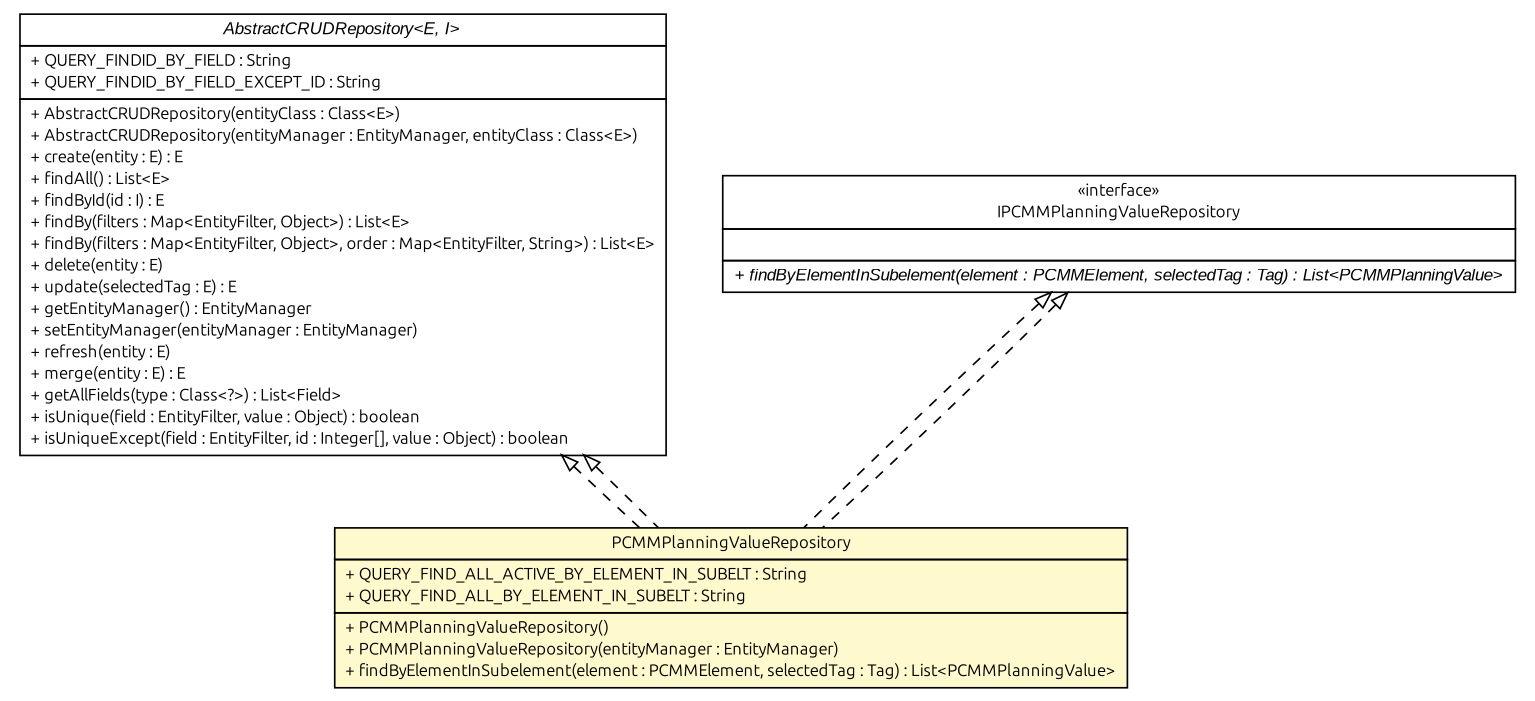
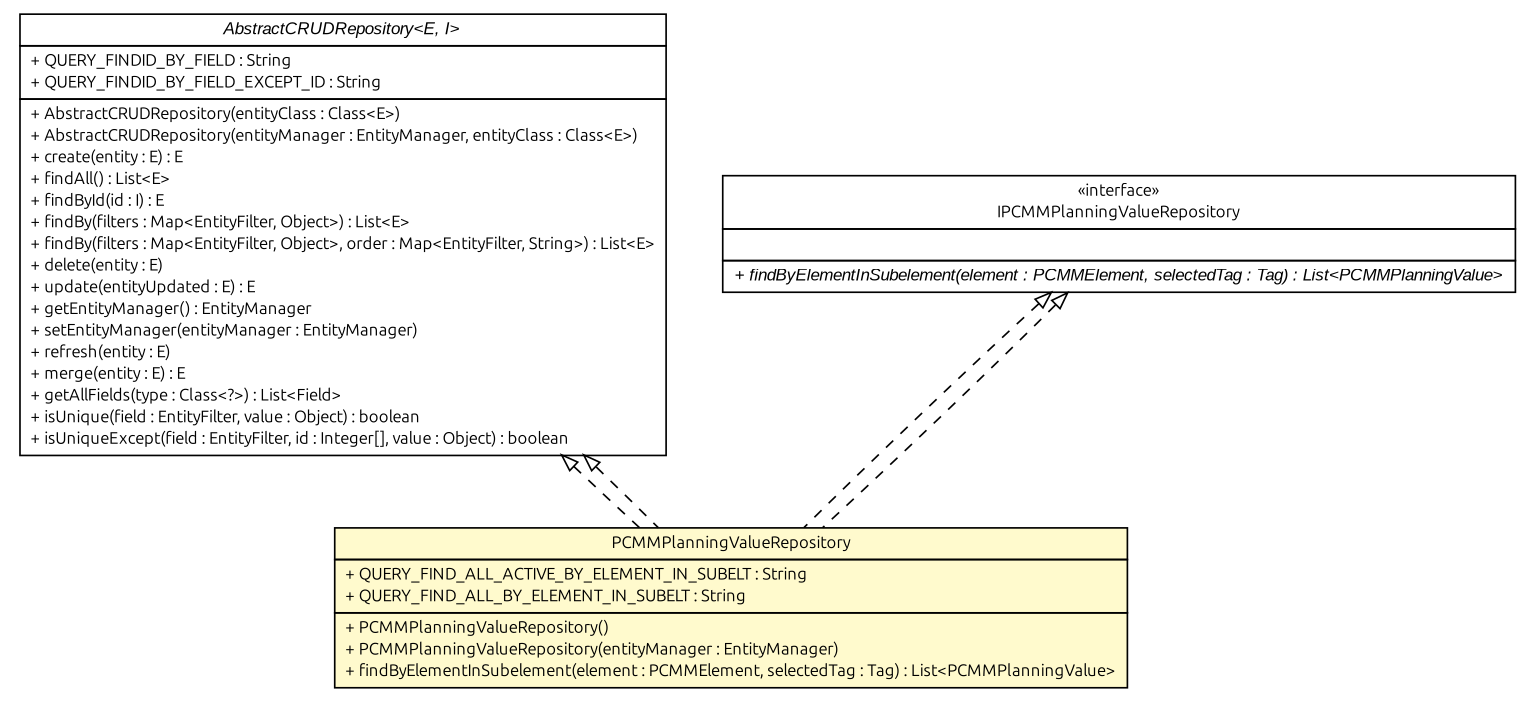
(134, 287) -> (143, 287)
